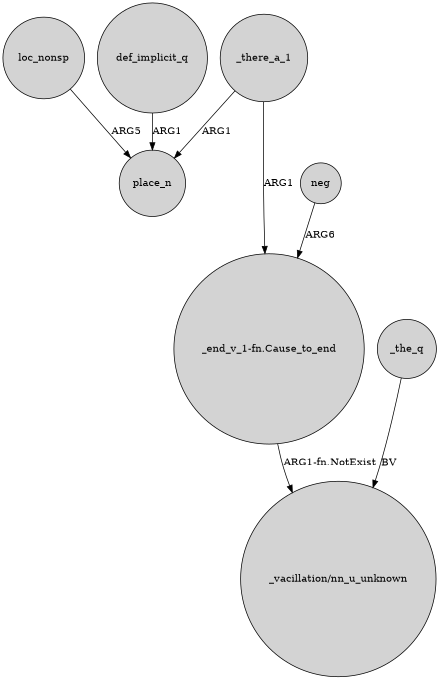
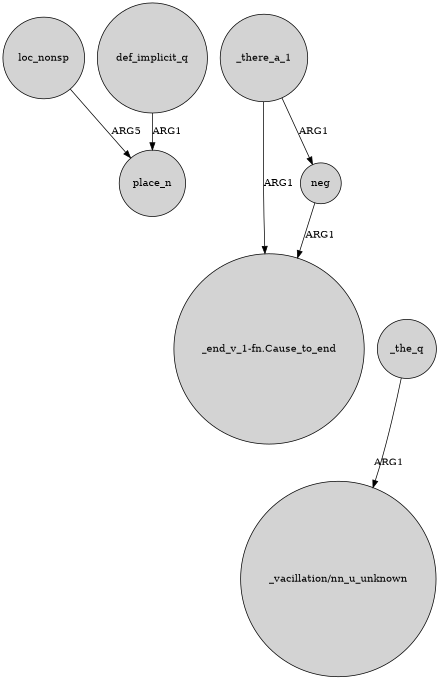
(207, 122) -> (296, 128)
(320, 235) -> (320, 235)
(389, 463) -> (389, 463)
(283, 465) -> none
